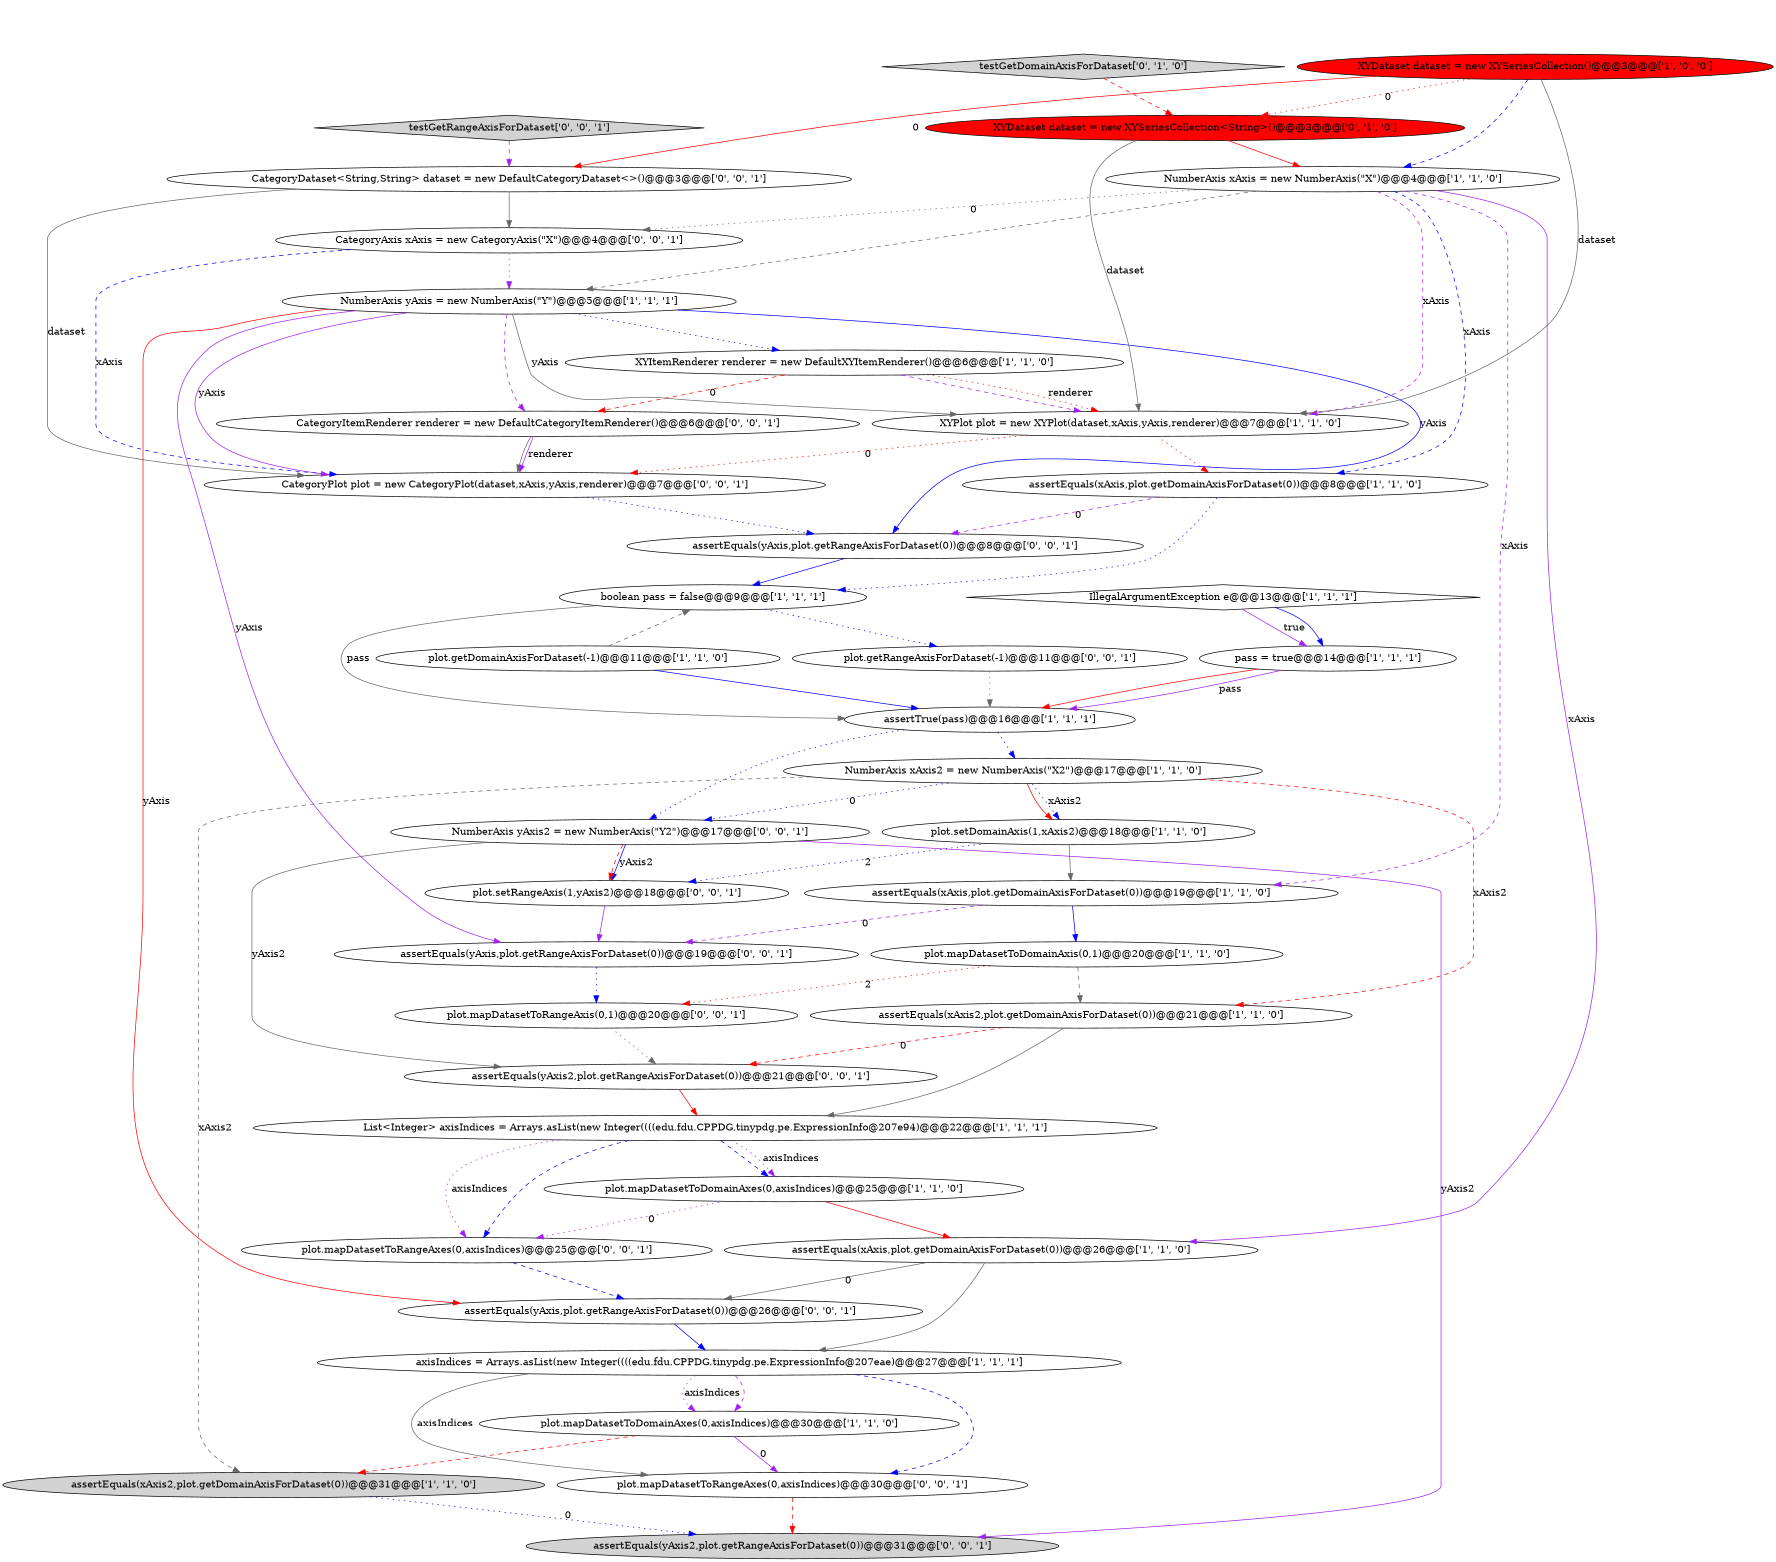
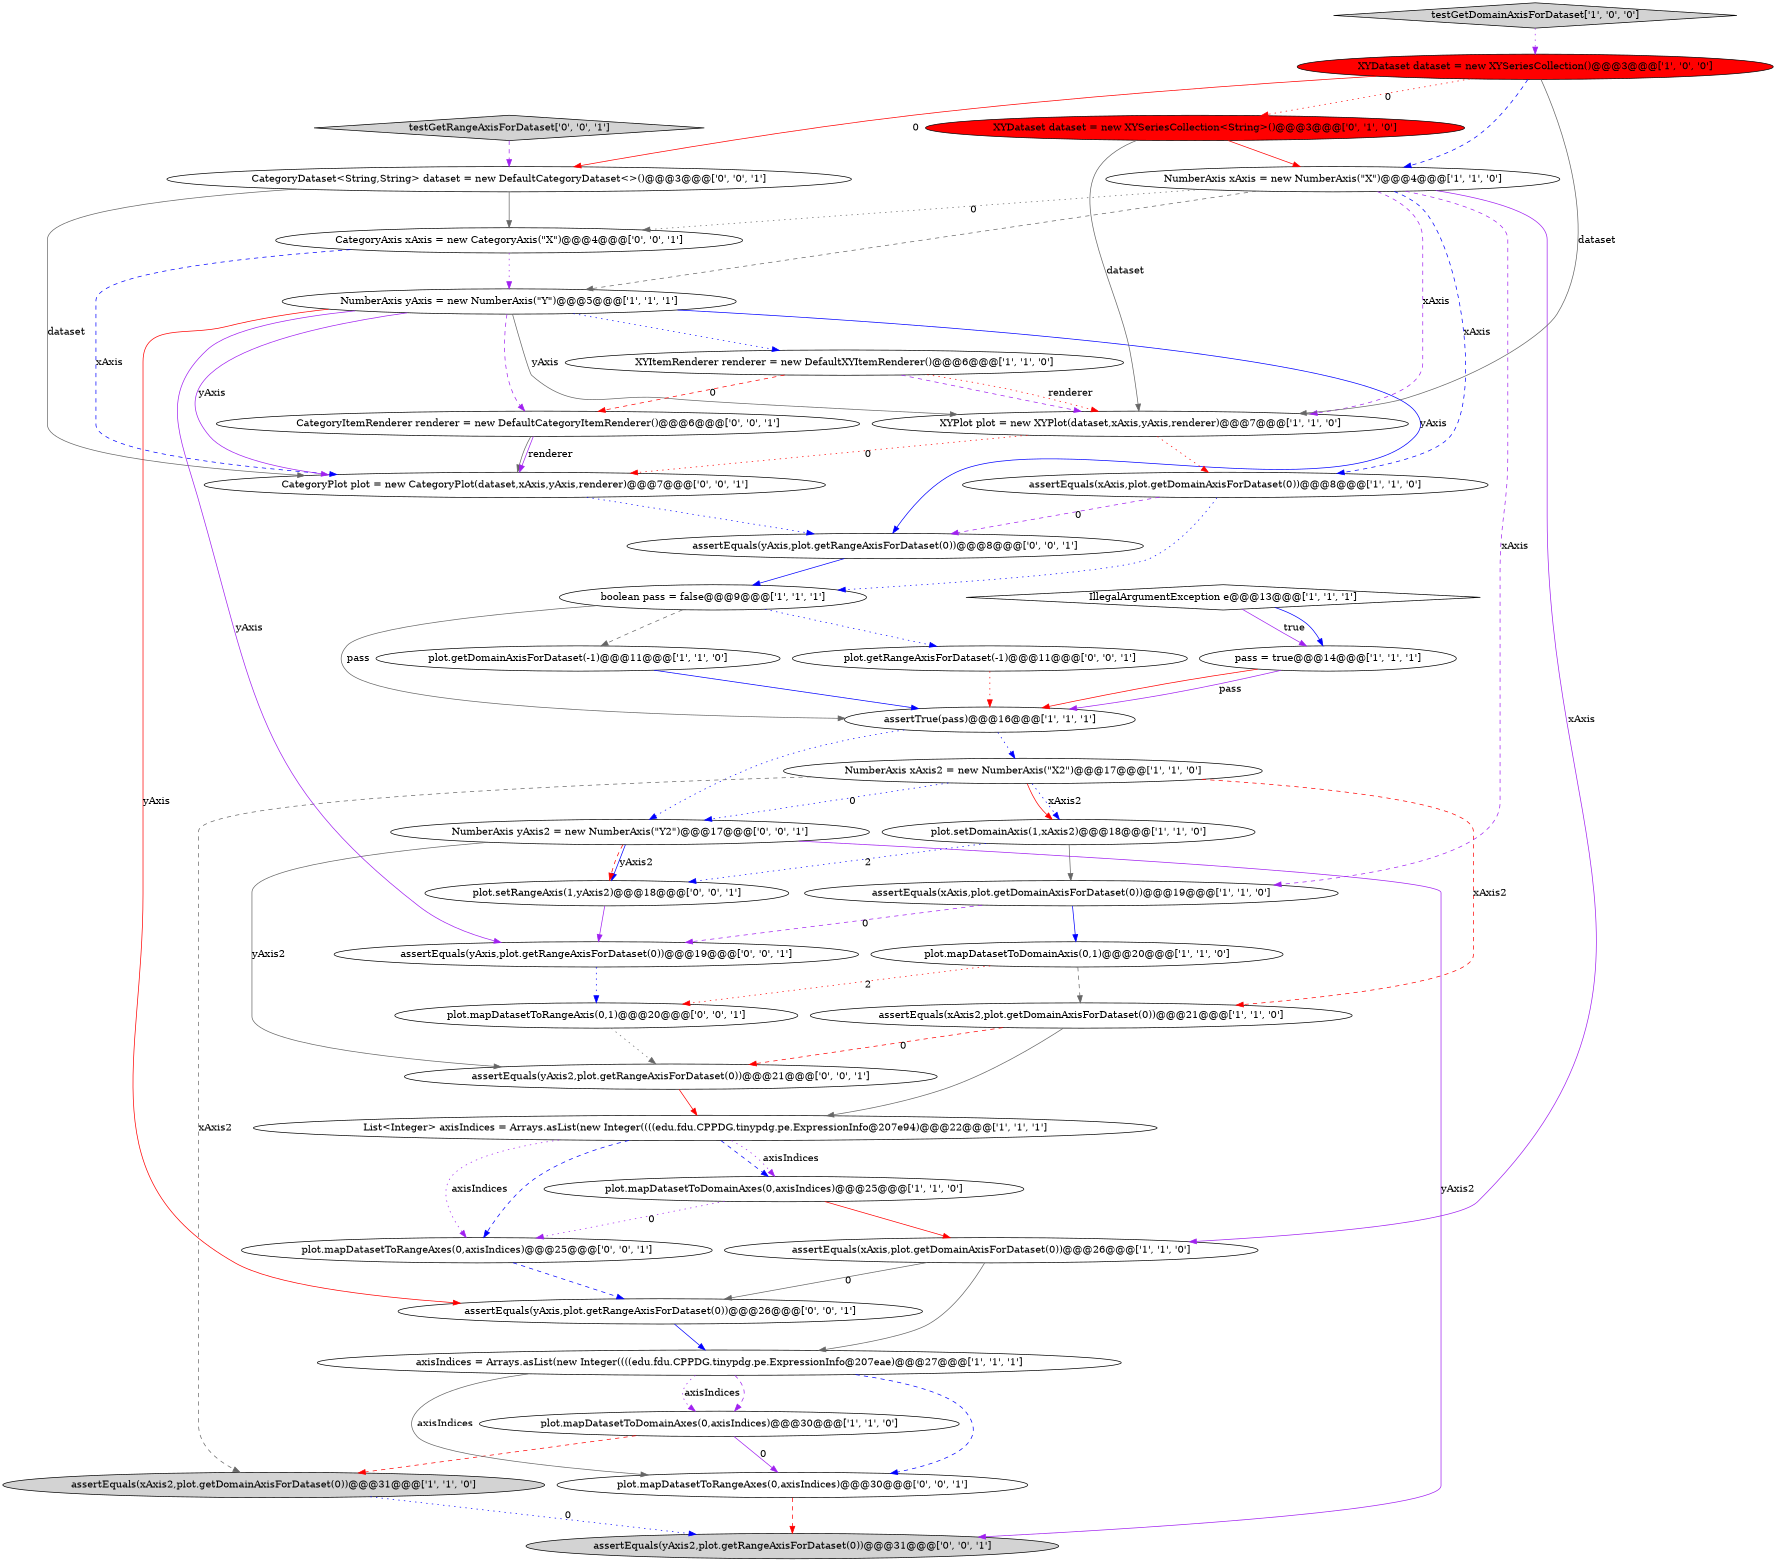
none -> (1535, 15)
(1083, 67) -> none
(646, 630) -> (645, 626)
(990, 686) -> (990, 686)
